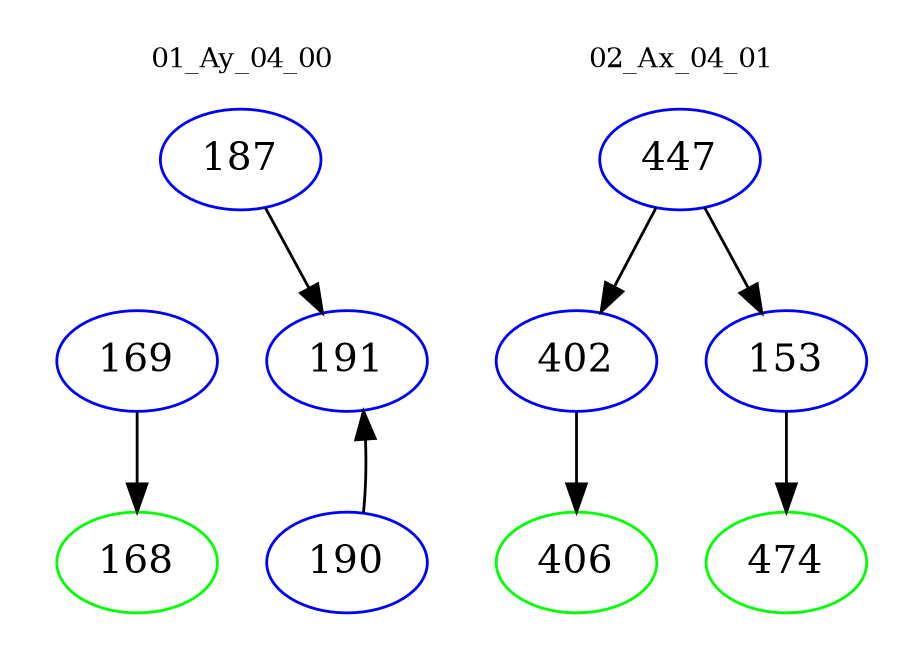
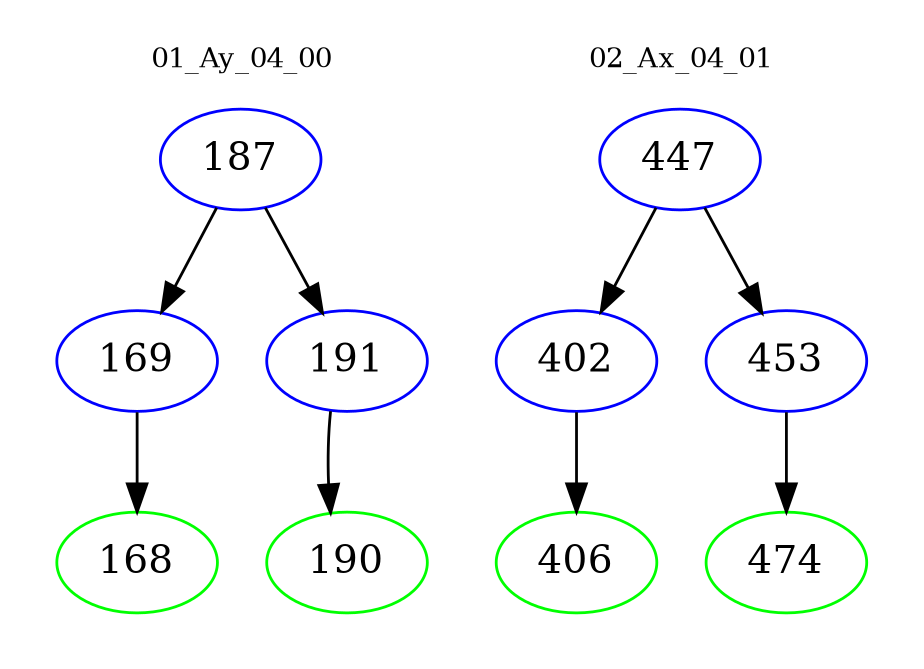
none -> (196, 247)
(786, 361) -> (786, 361)
(366, 476) -> (328, 448)
(347, 563) -> (347, 563)
